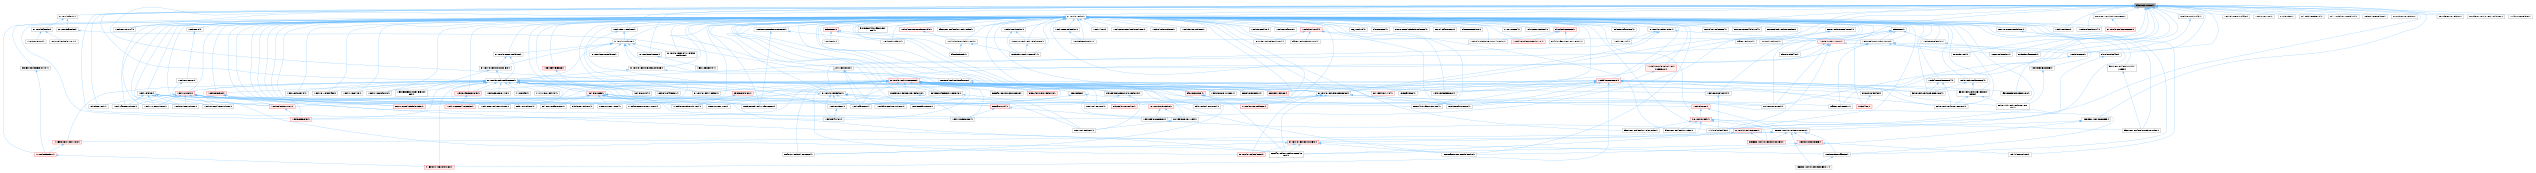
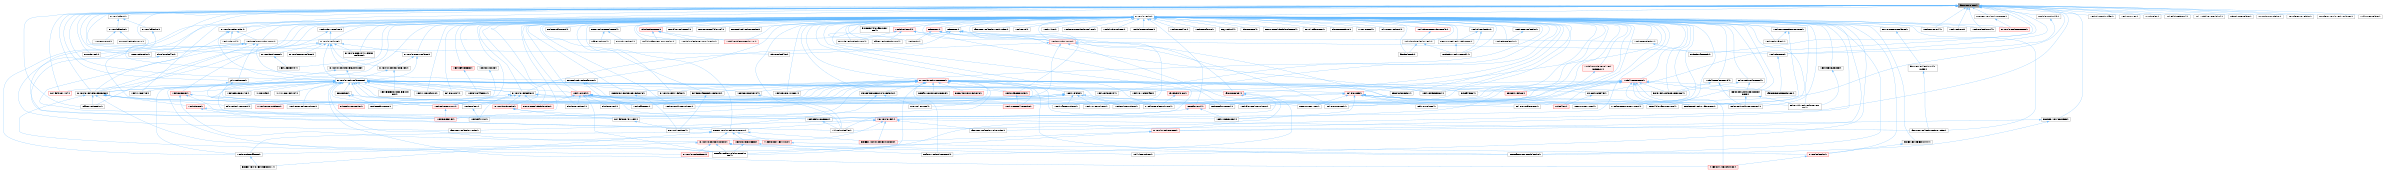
(1069, 8) -> none
(191, 56) -> (773, 19)
